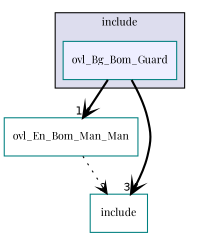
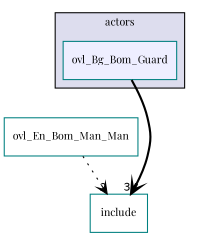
(120, 23) -> (120, 23)
(98, 95) -> none
